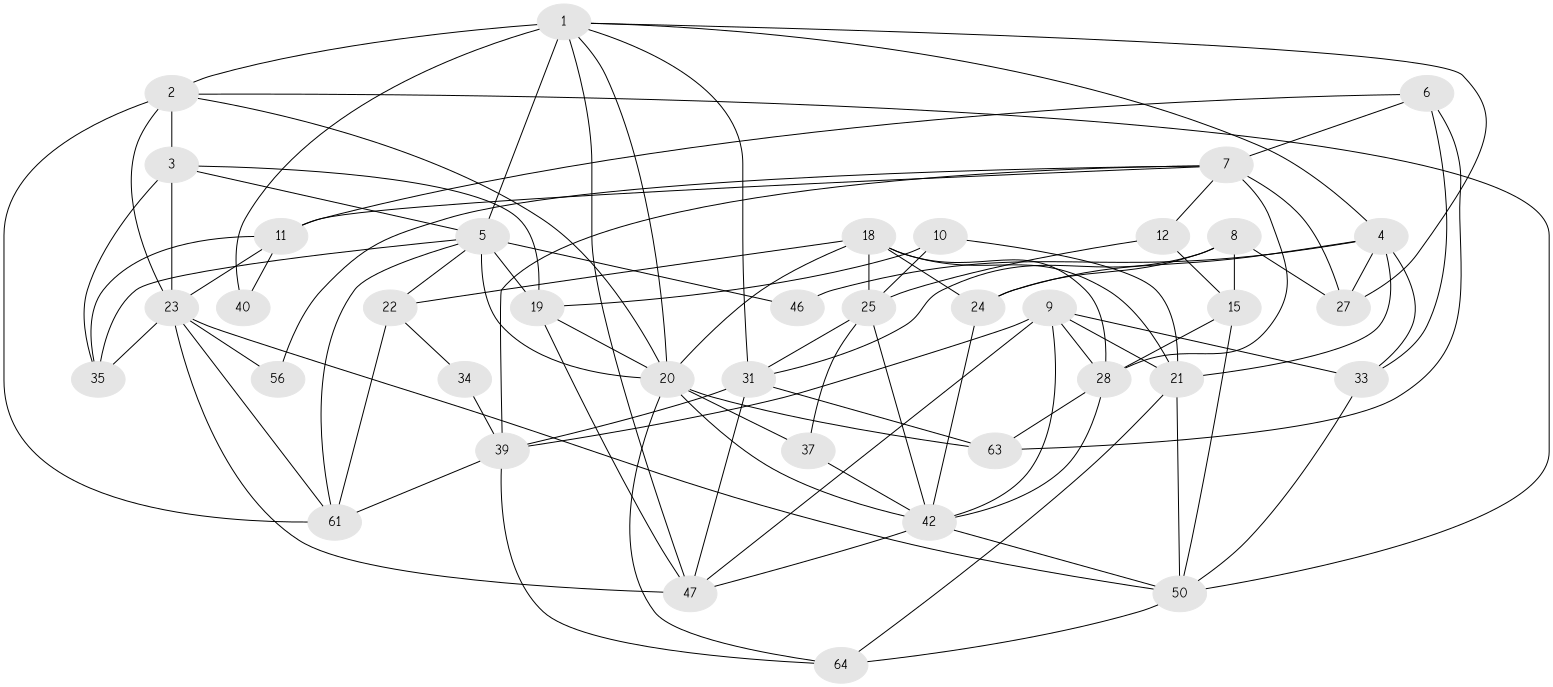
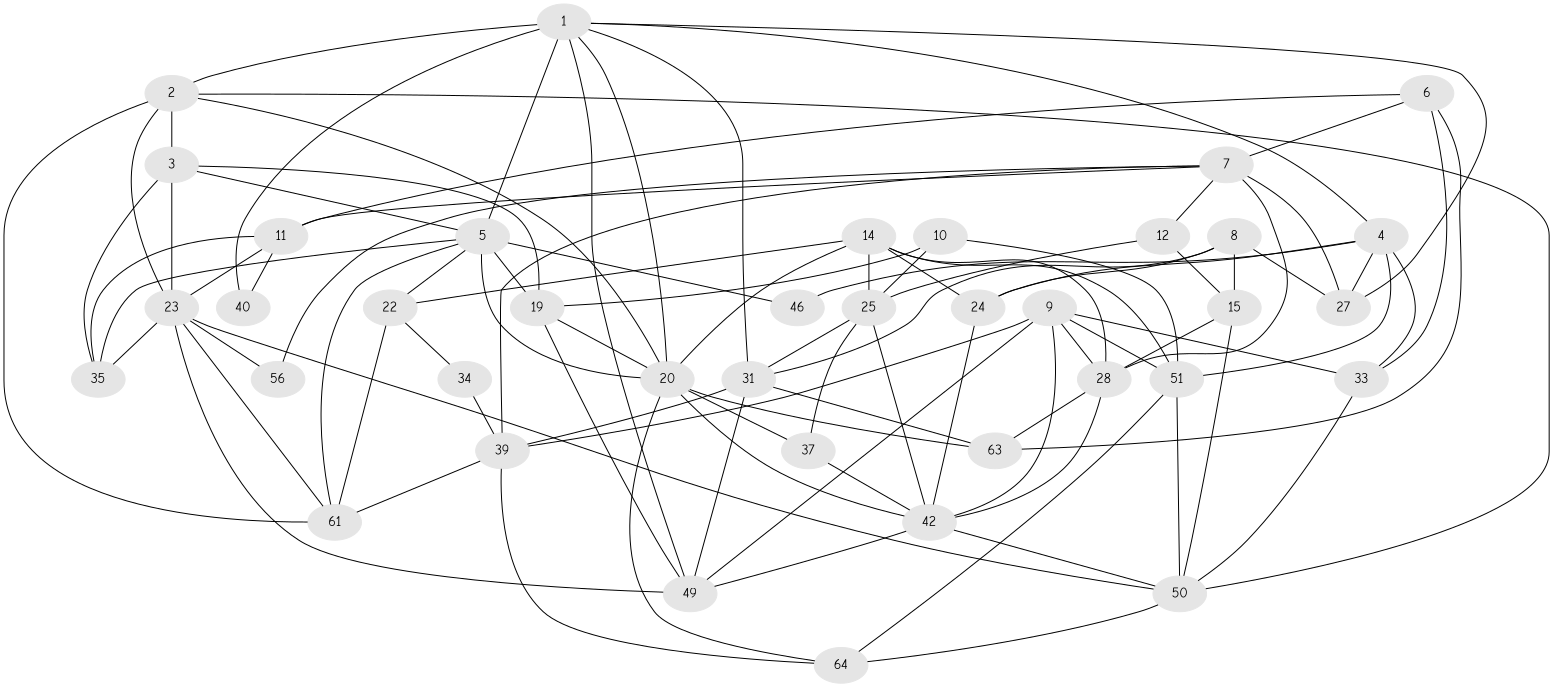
(869, 236) -> (869, 236)
(1177, 379) -> (1177, 379)
(690, 594) -> (690, 594)
